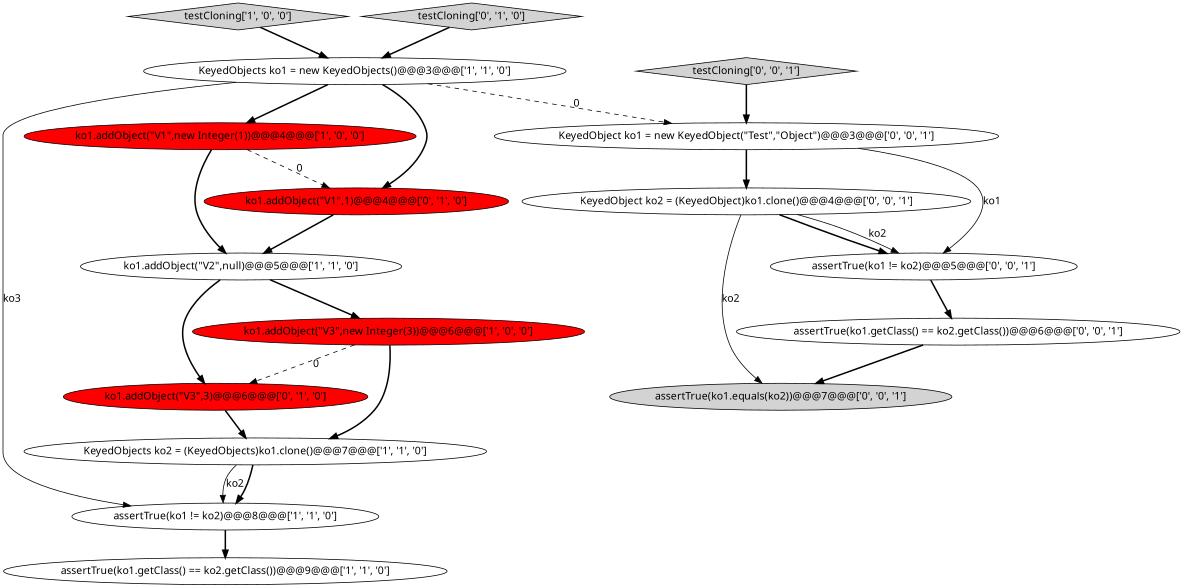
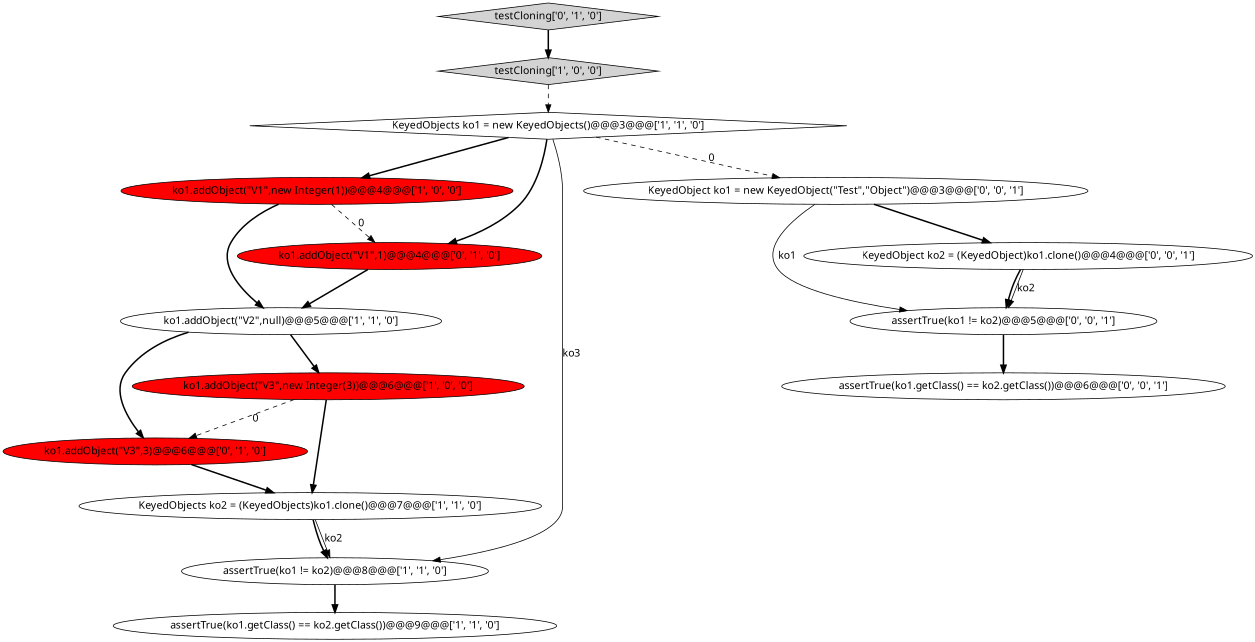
(290, 41) -> (548, 95)
(419, 41) -> (548, 40)
(355, 71) -> (548, 126)
(746, 71) -> none
(781, 397) -> none
